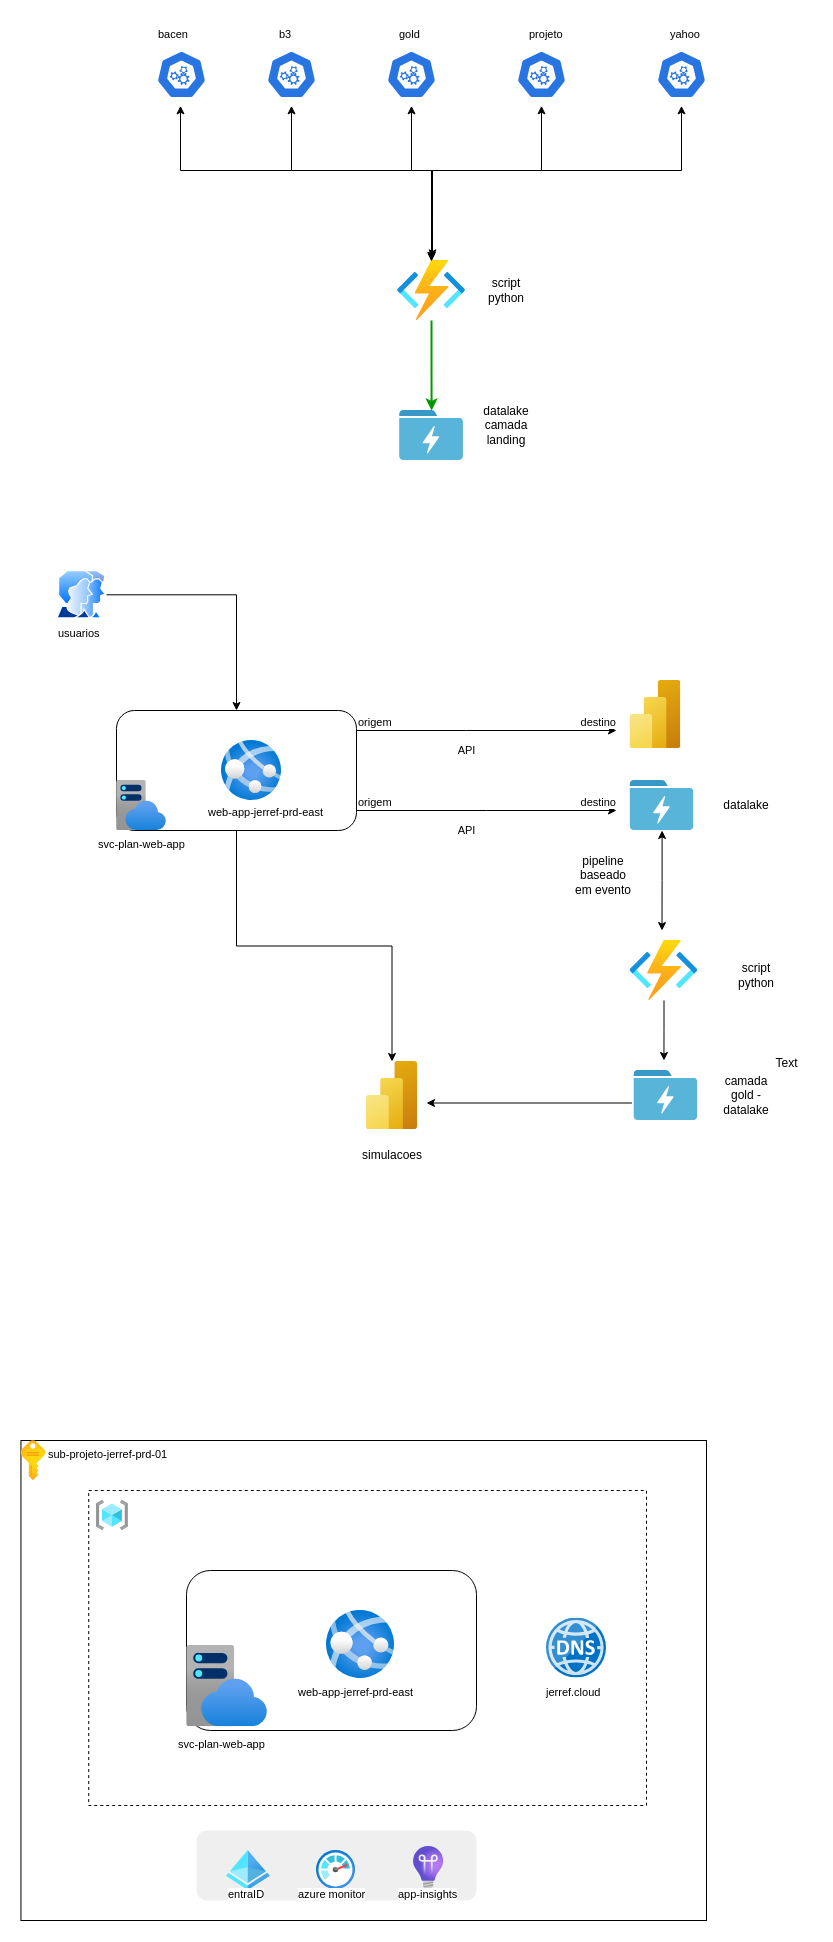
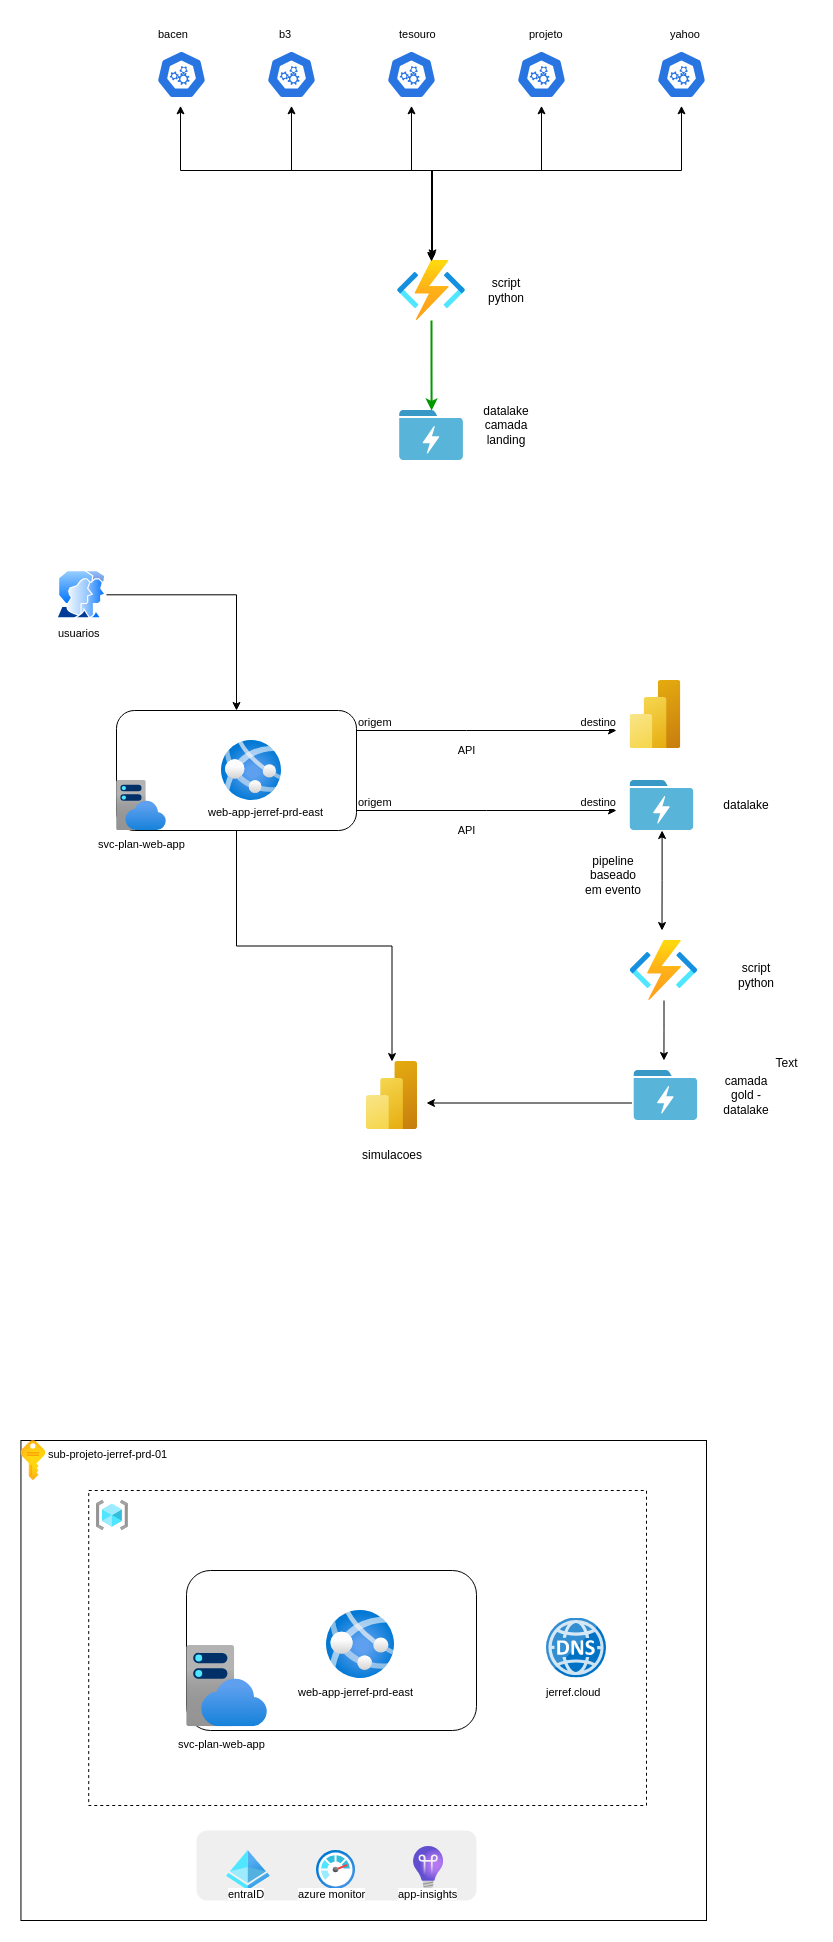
(411, 35) -> (413, 42)
(604, 876) -> (614, 876)
